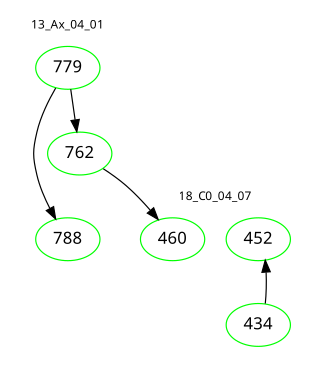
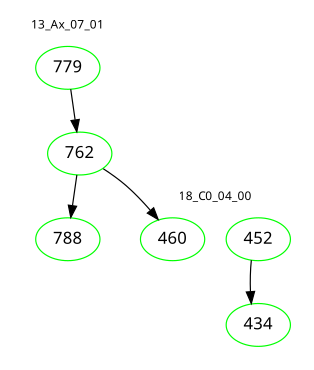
(68, 26) -> (68, 26)
(34, 147) -> (75, 190)
(215, 197) -> (215, 197)
(266, 288) -> (250, 276)
